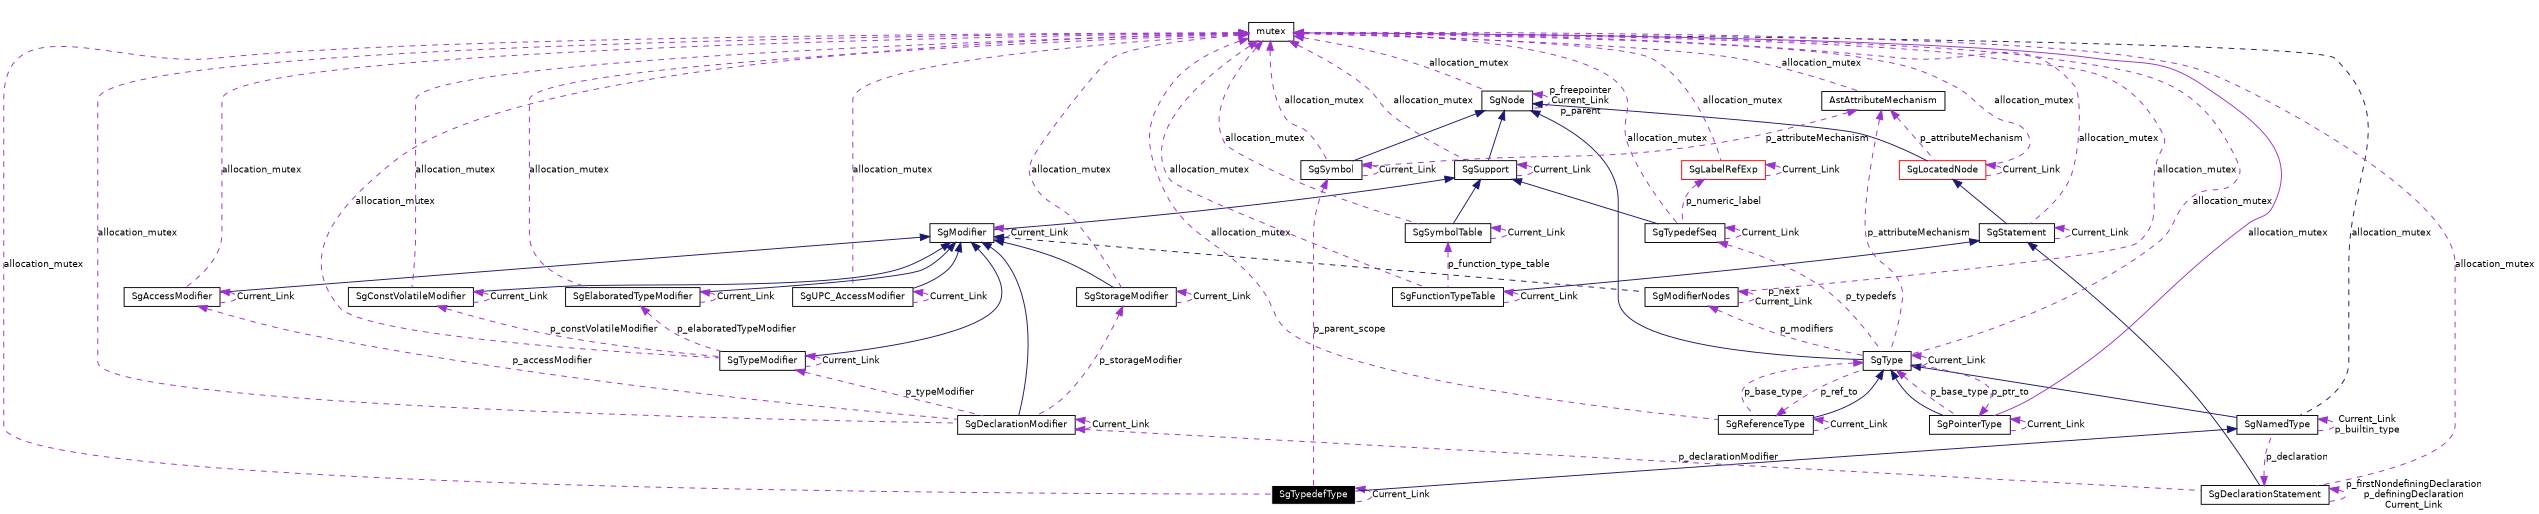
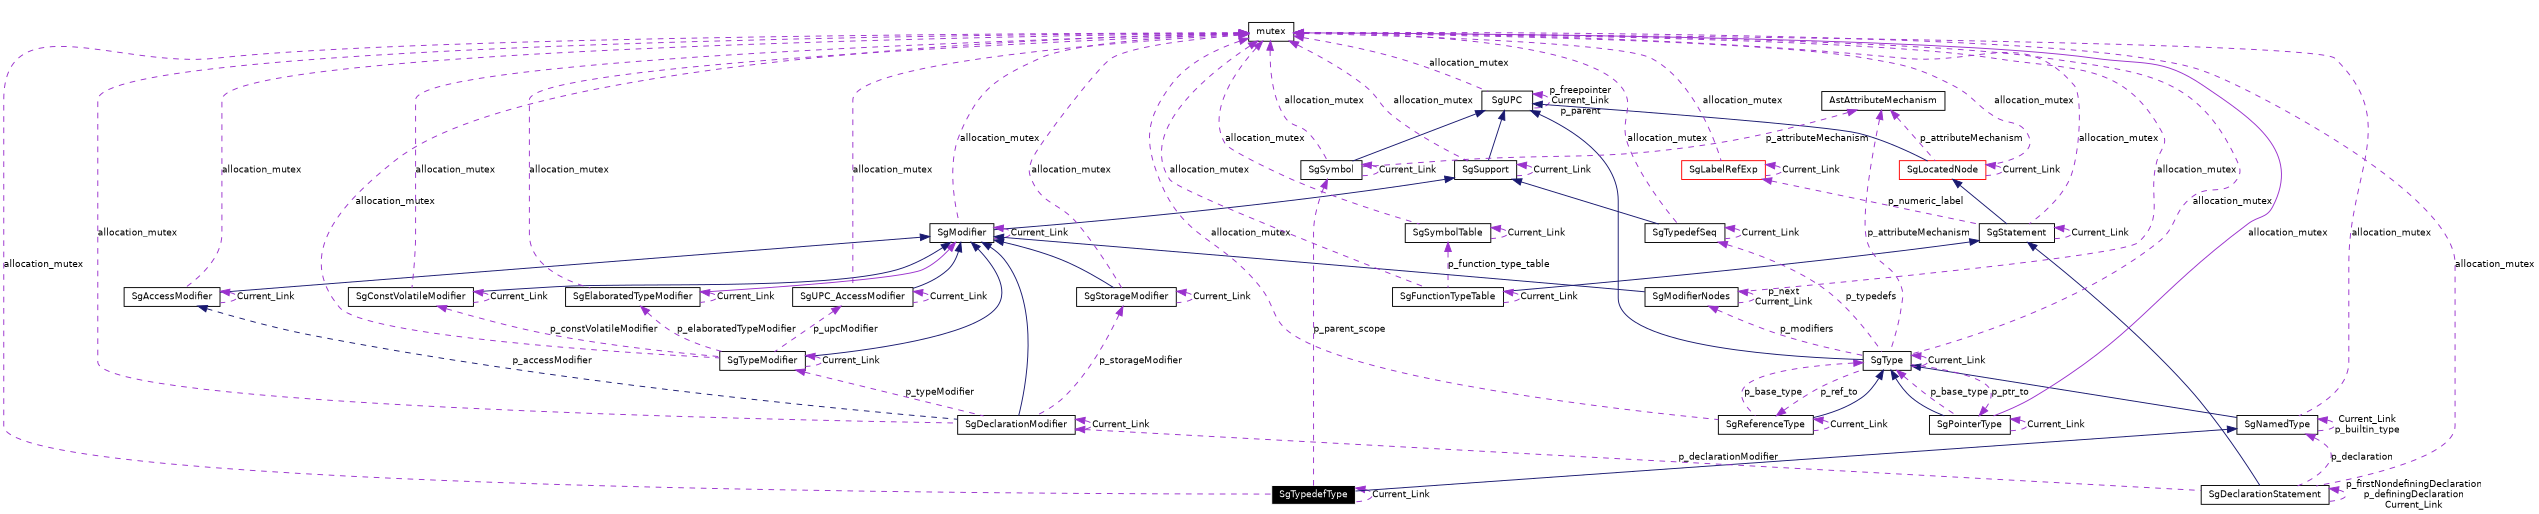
(2051, 43) -> (2051, 43)
(1641, 48) -> (1038, 59)
(1507, 101) -> (1507, 101)
(1684, 202) -> (1875, 203)
(1464, 206) -> none
(1324, 264) -> (1324, 264)
(829, 283) -> (829, 283)
none -> (804, 332)
(580, 378) -> (580, 378)
(2266, 454) -> (2327, 465)
